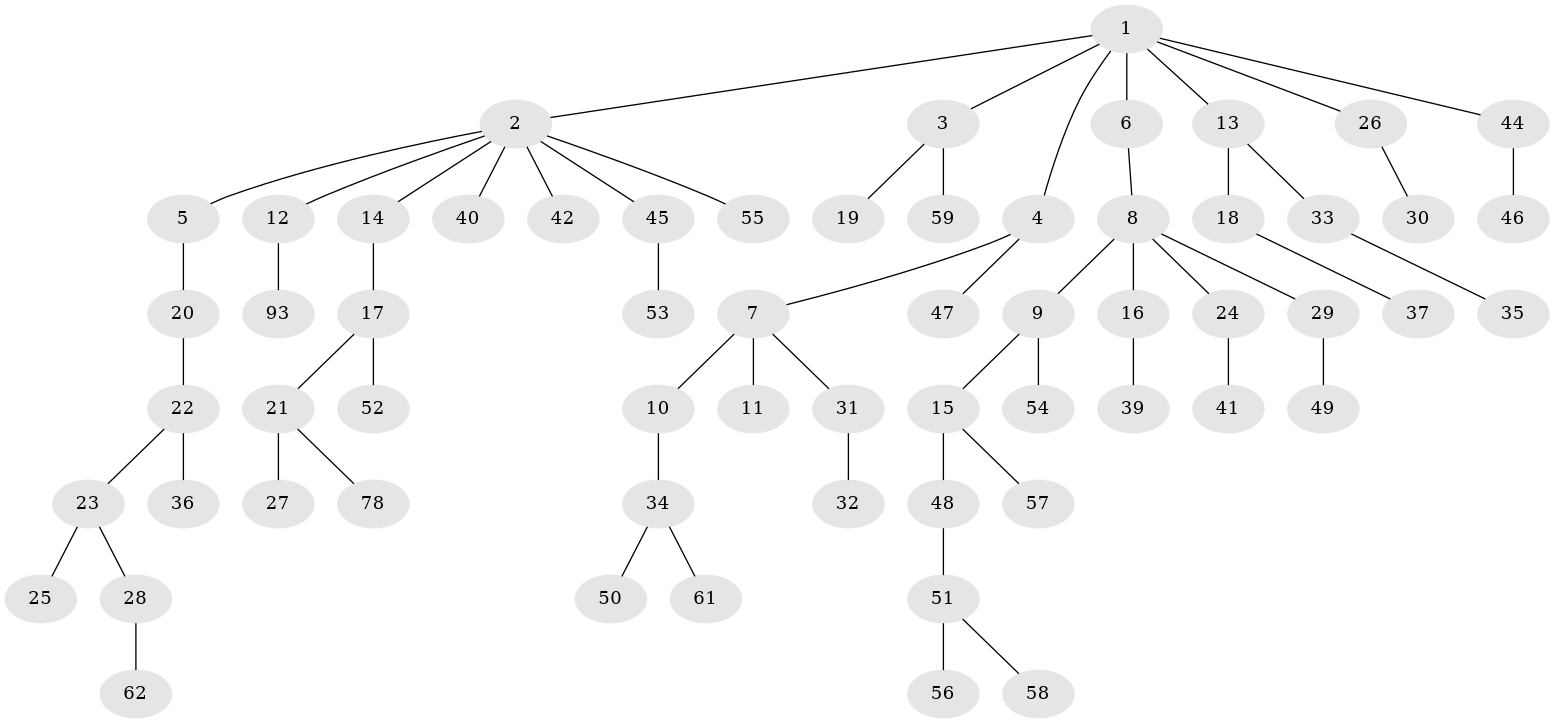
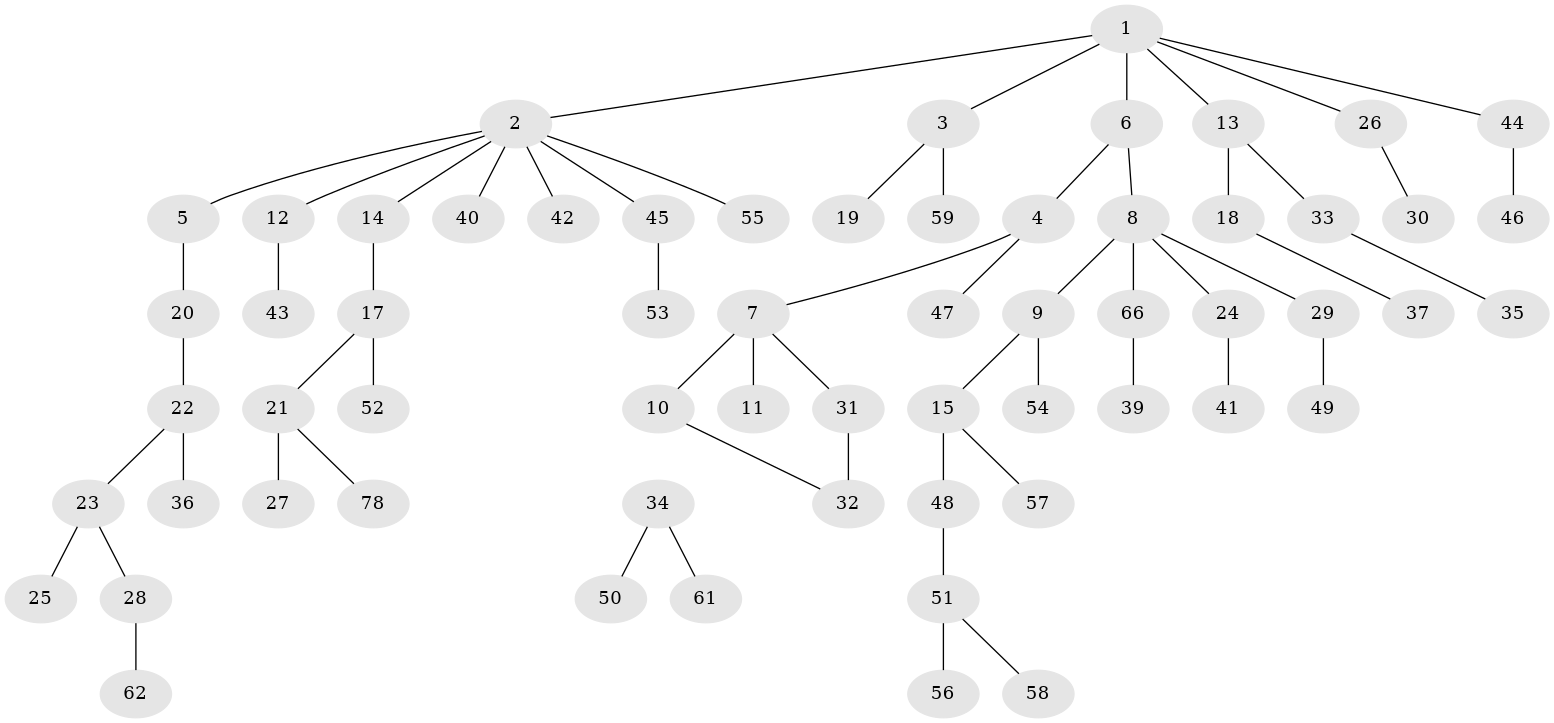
(1070, 120) -> (1083, 172)
(278, 314) -> (278, 314)
(1133, 314) -> (1133, 314)
(658, 457) -> (753, 456)
